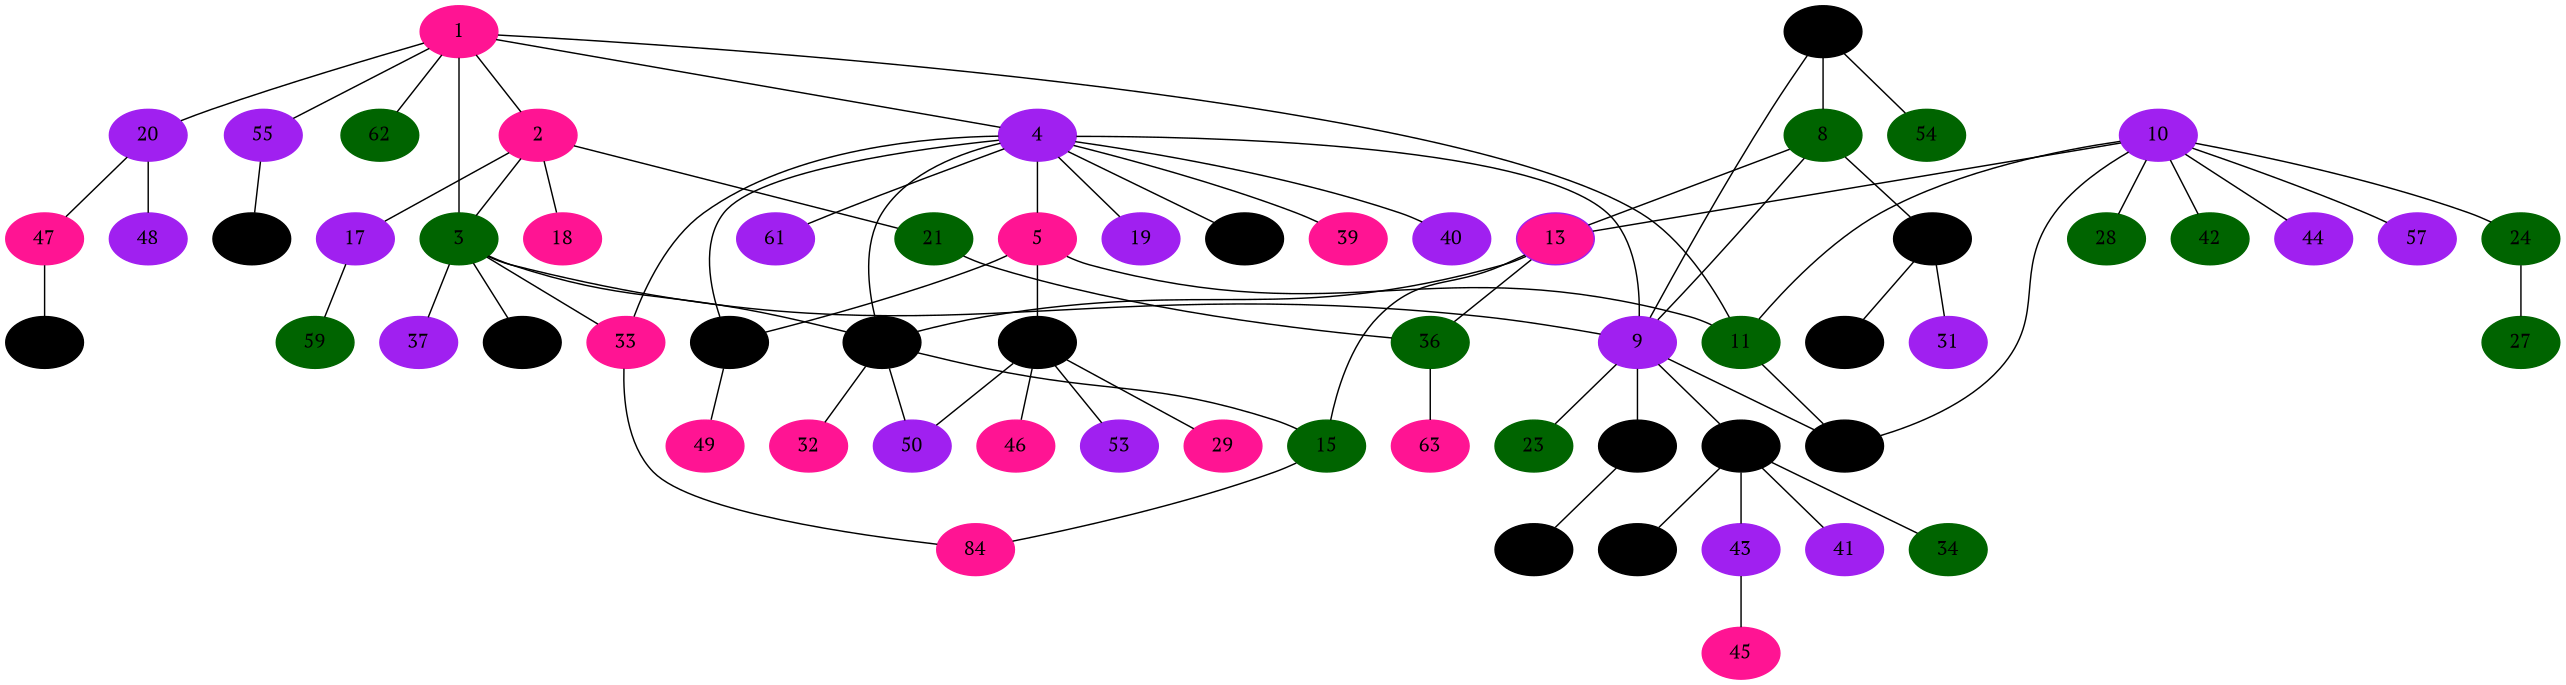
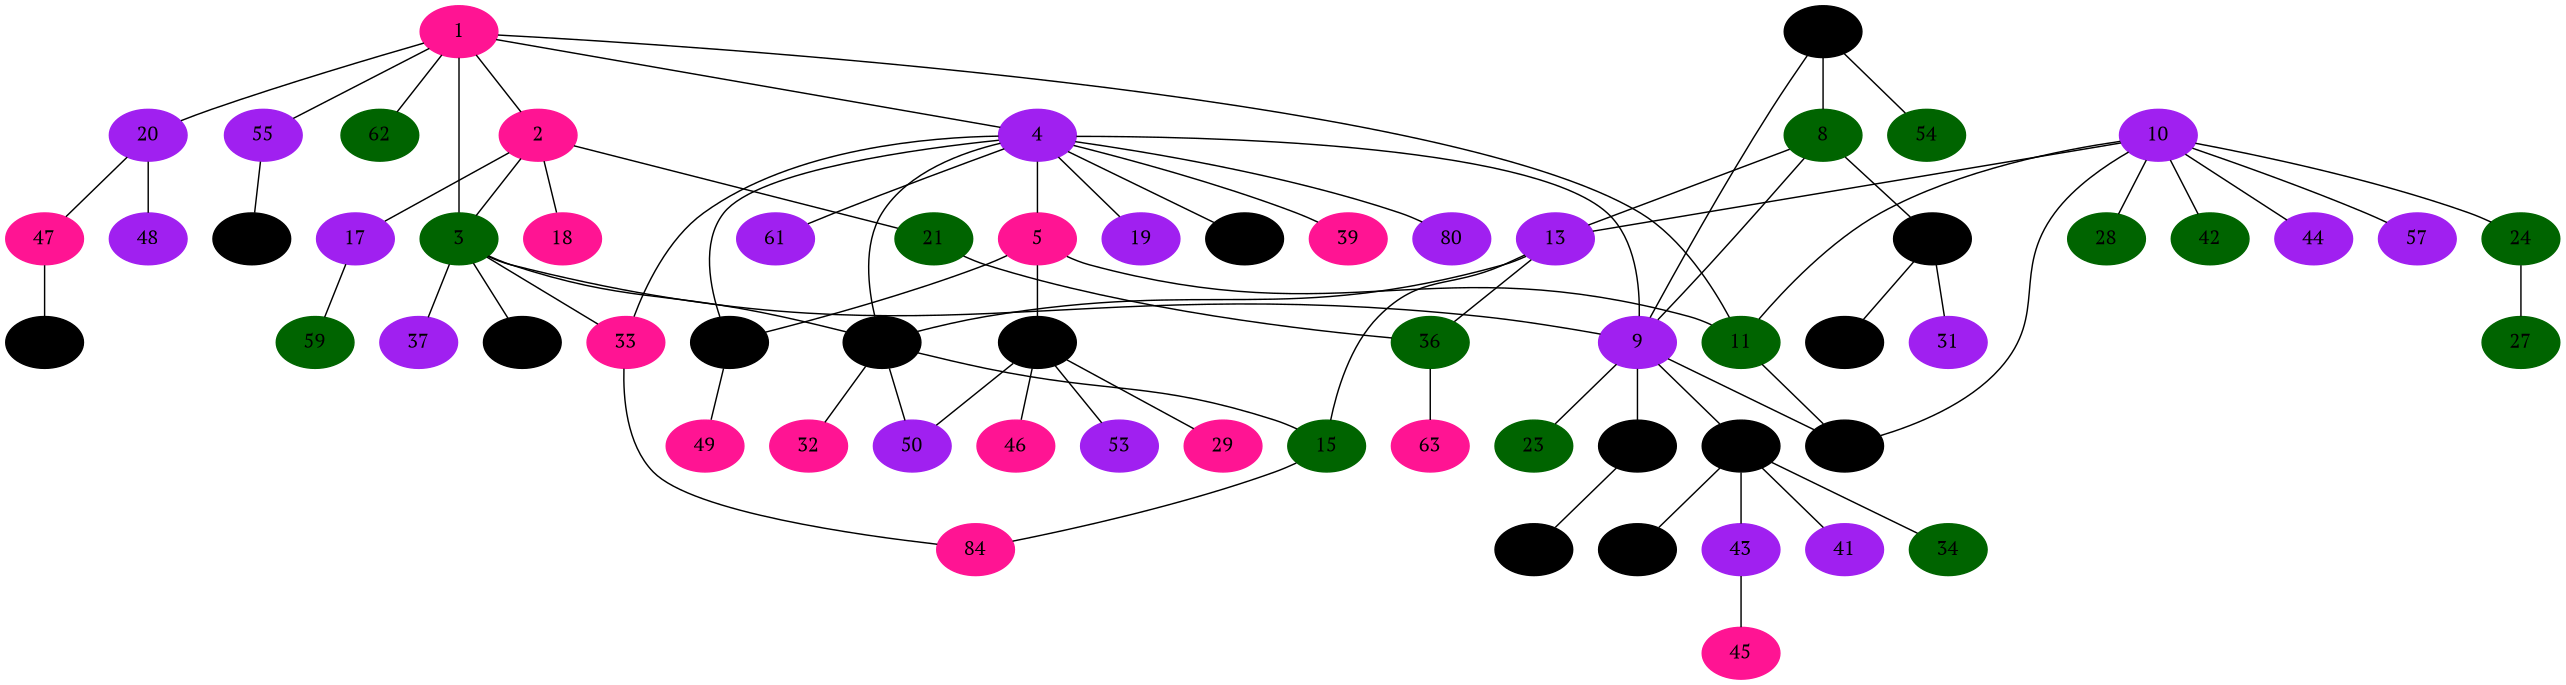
(1452, 239) -> (1452, 239)
(1555, 239) -> (1555, 239)
